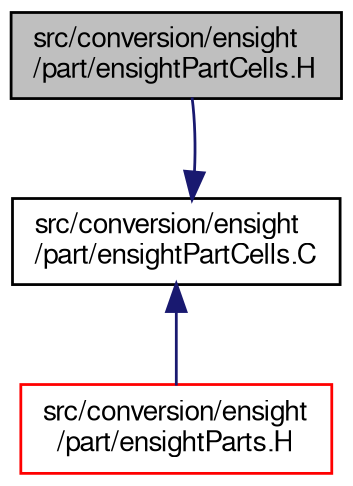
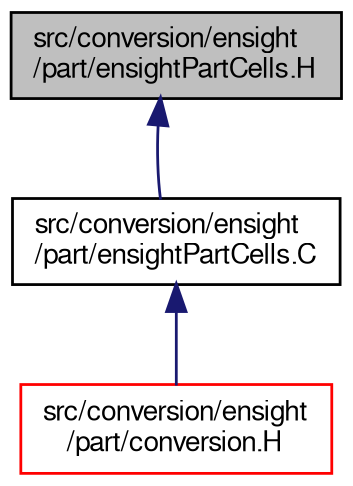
(195, 135) -> (158, 163)
(176, 429) -> (176, 429)
